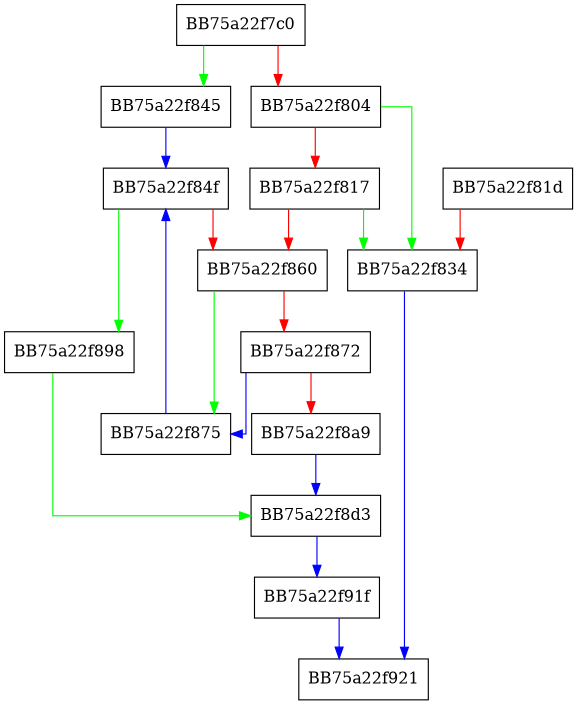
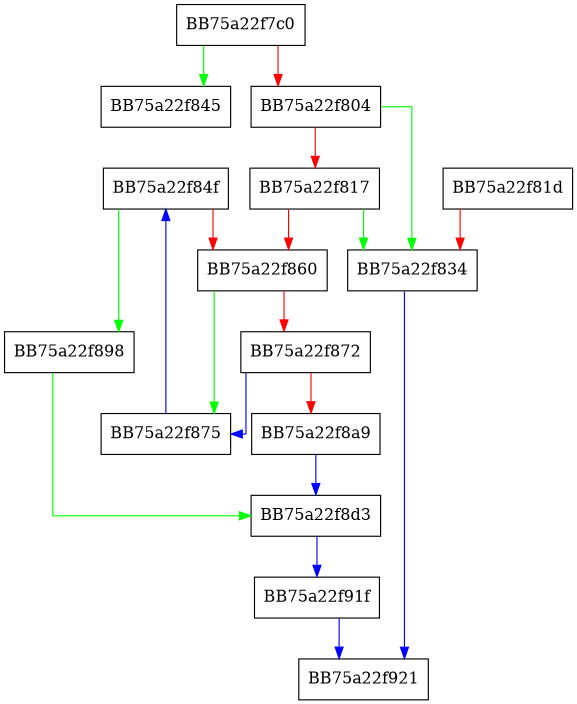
(166, 142) -> none
